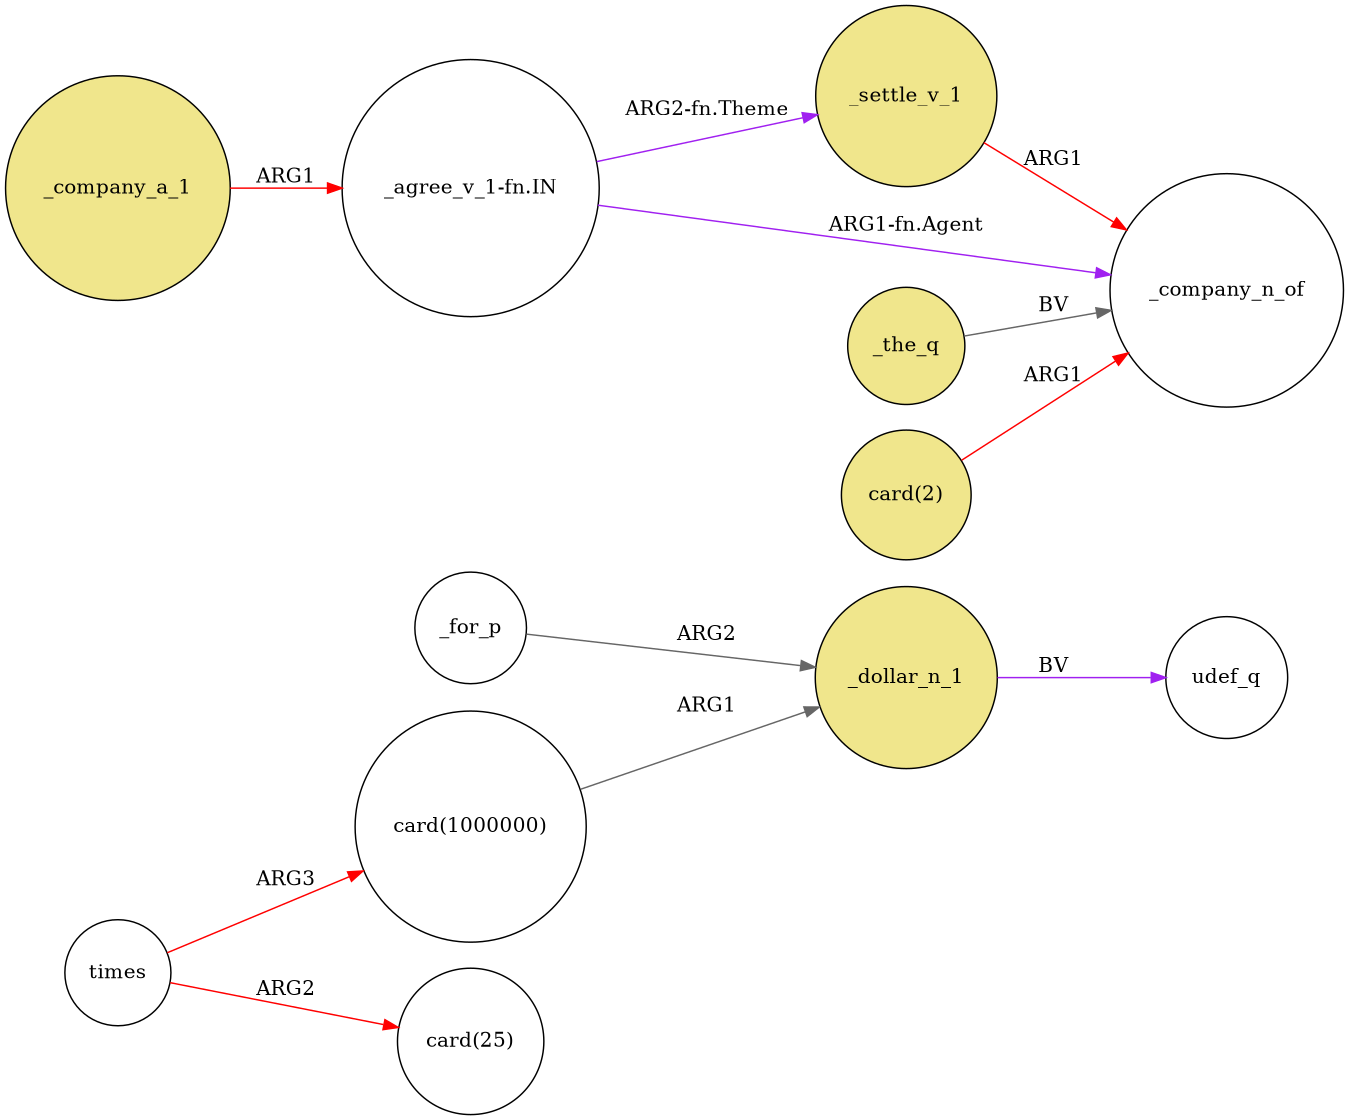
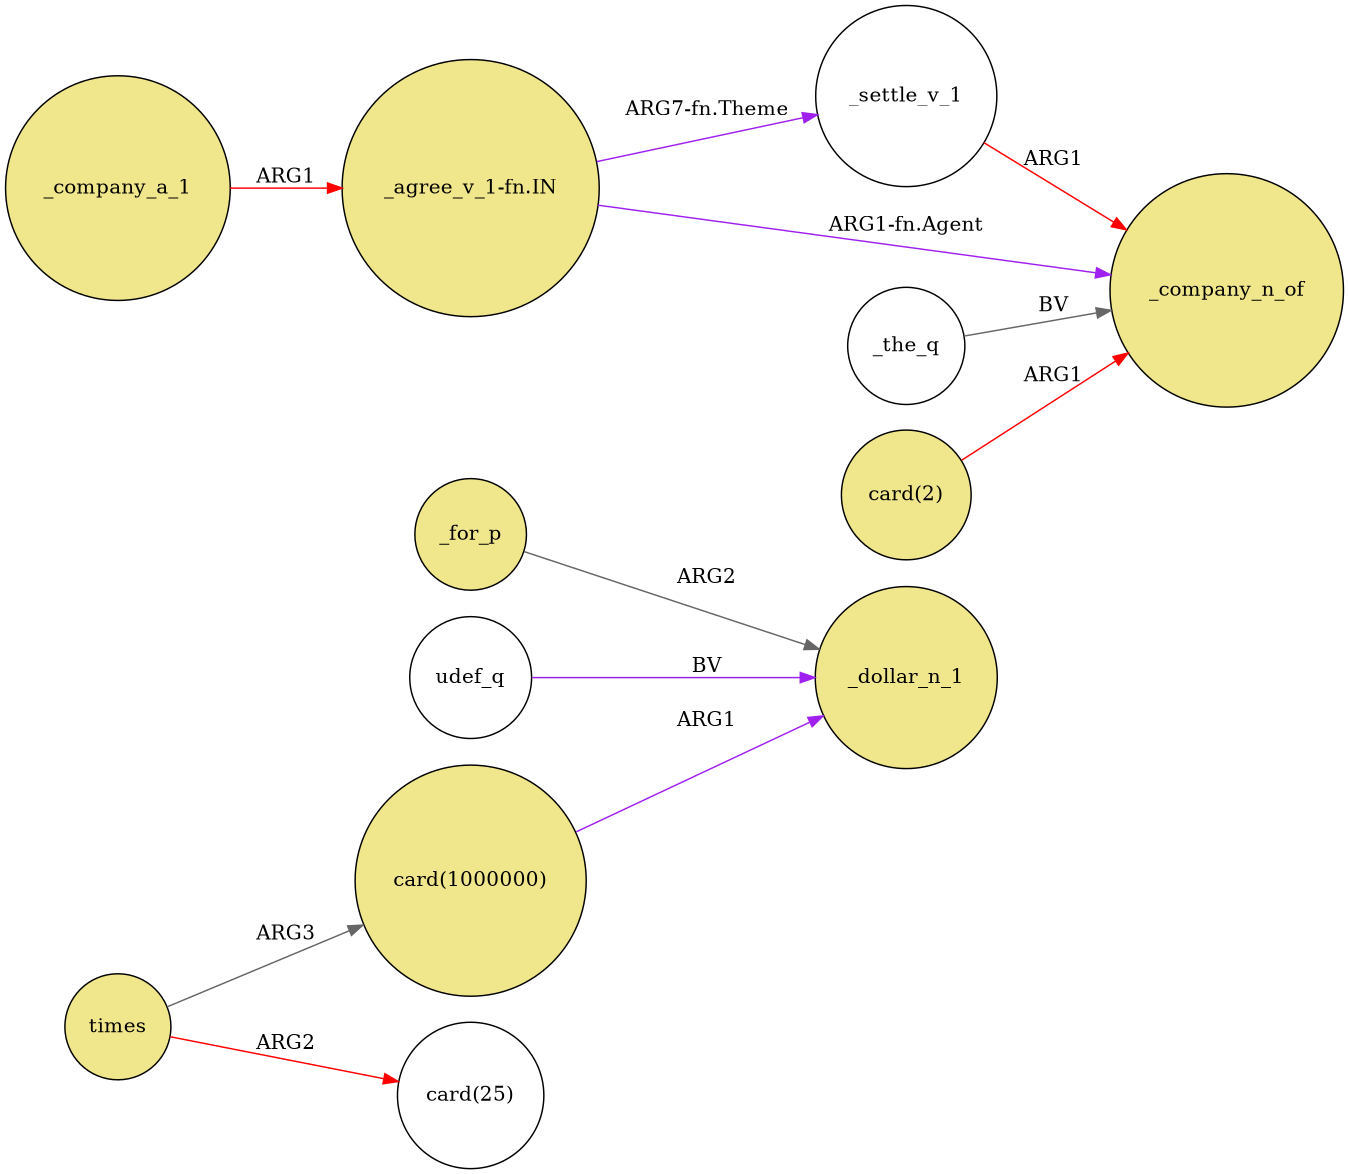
(906, 96) -> (906, 96)
(707, 110) -> (707, 110)
(471, 188) -> (471, 188)
(1227, 290) -> (1227, 290)
(906, 346) -> (906, 346)
(471, 628) -> (471, 534)
(1074, 678) -> (666, 678)
(693, 751) -> (693, 777)
(471, 827) -> (471, 881)
(258, 915) -> (258, 969)
(118, 973) -> (118, 1027)
